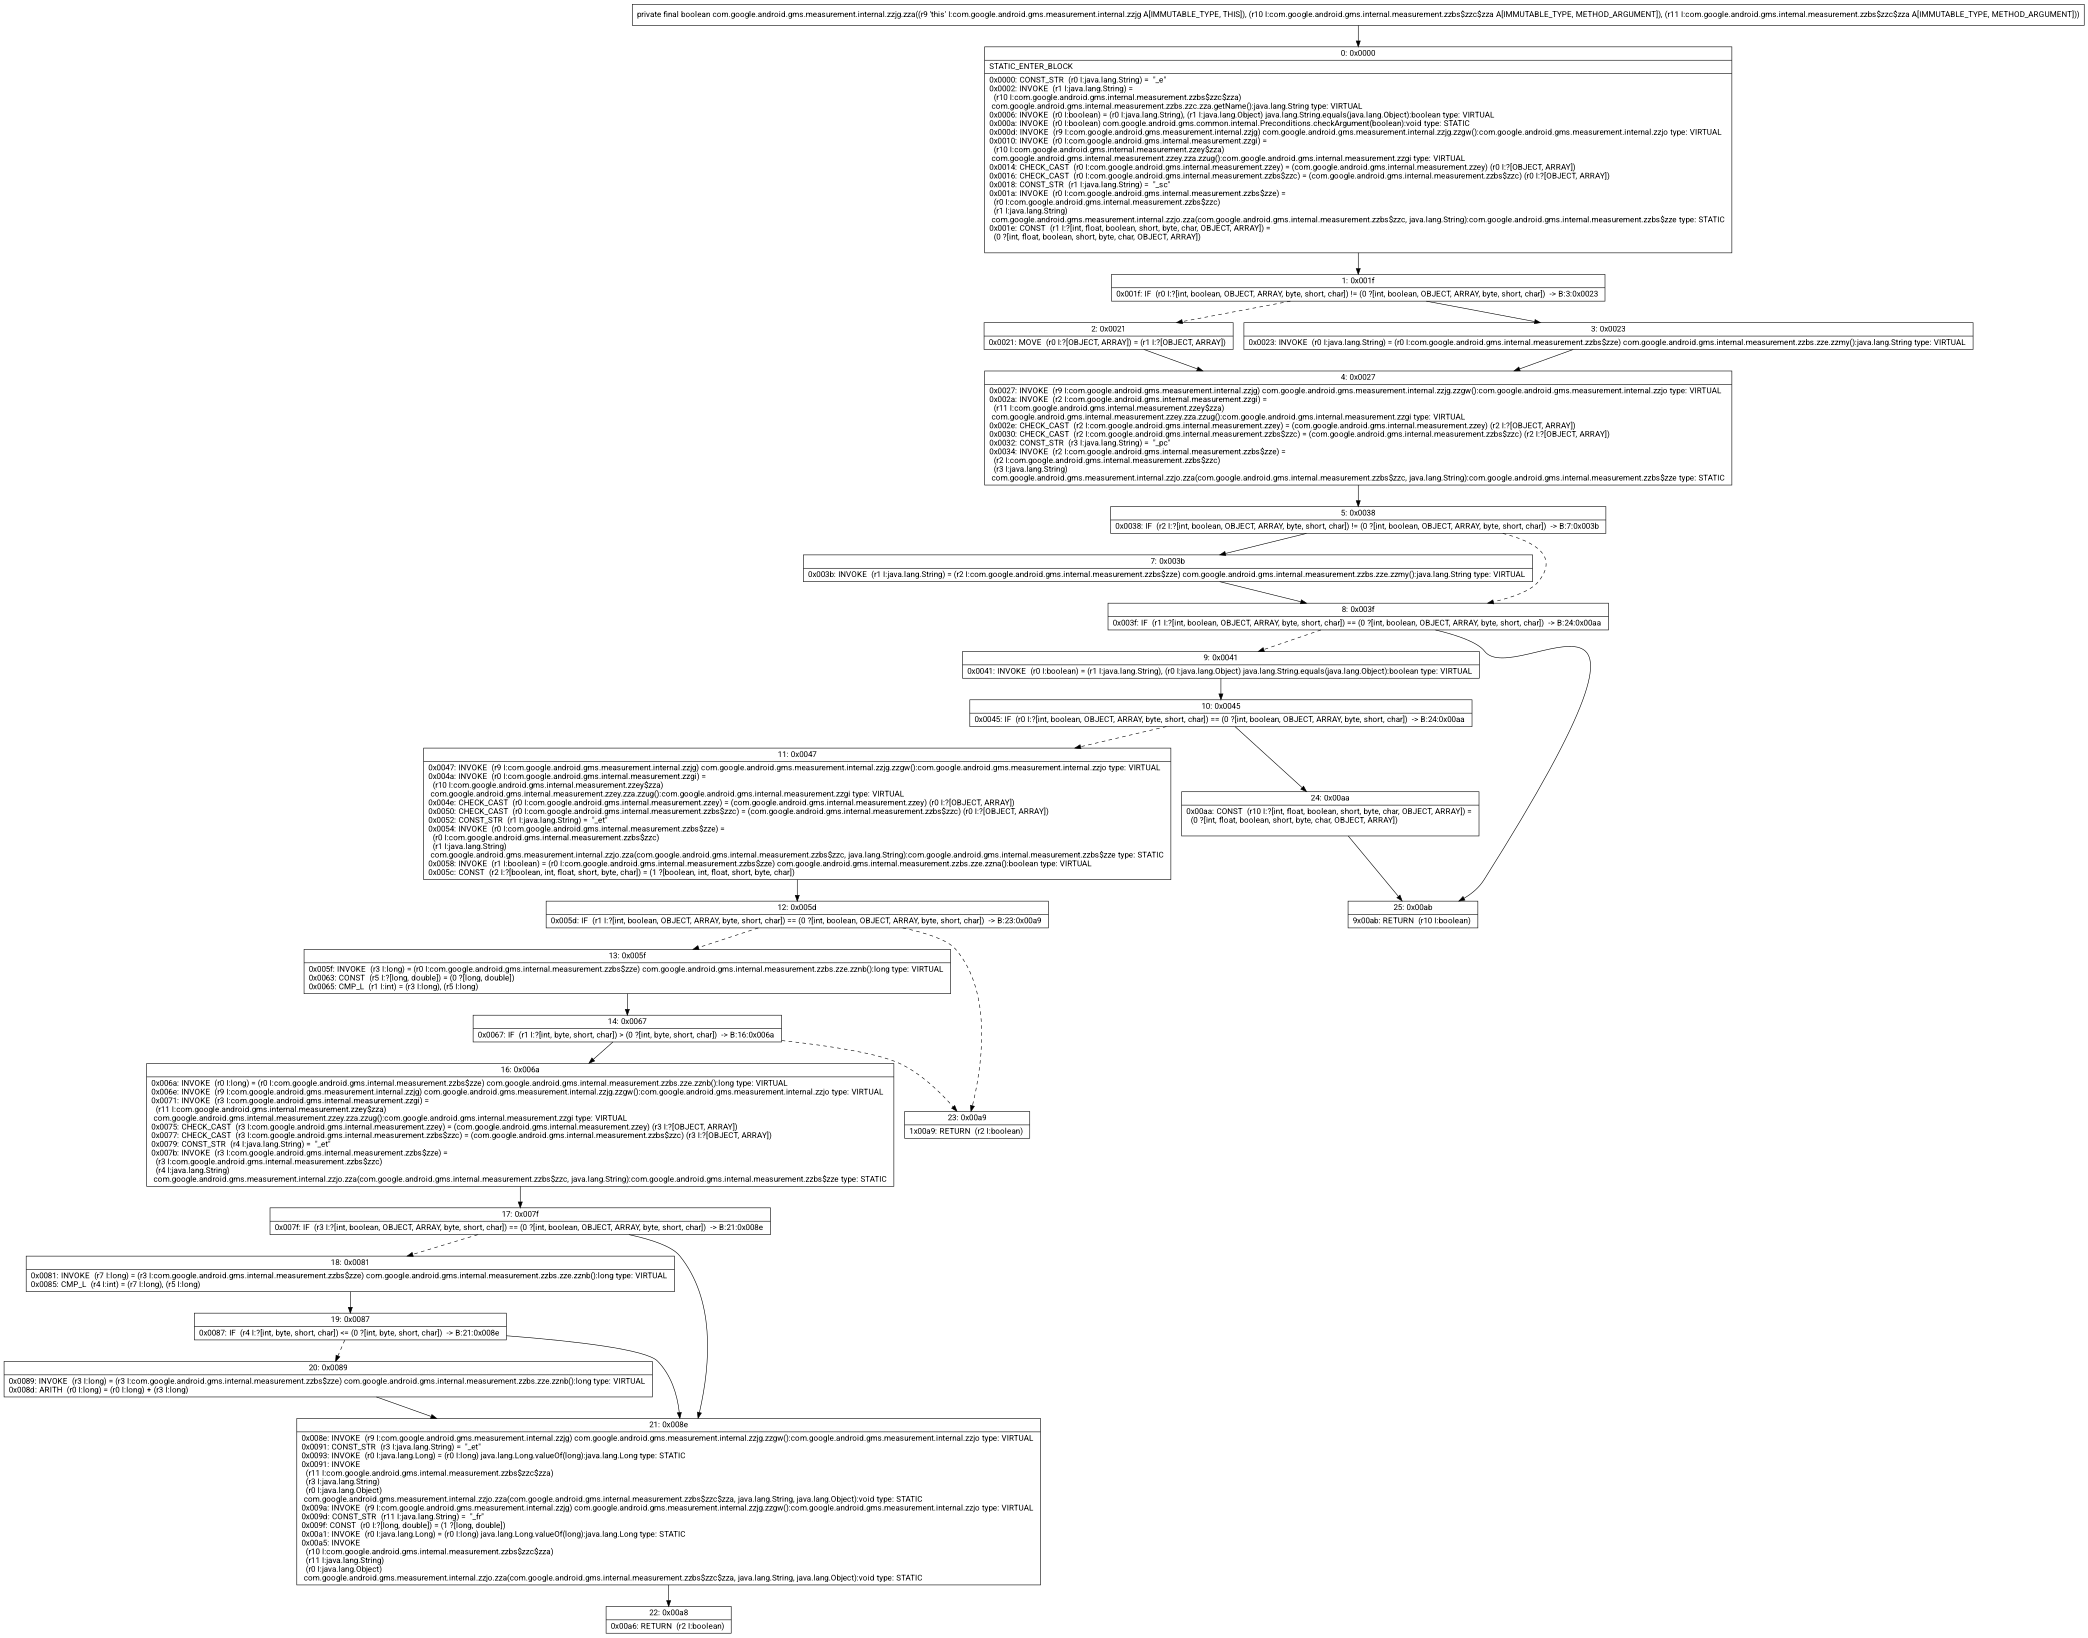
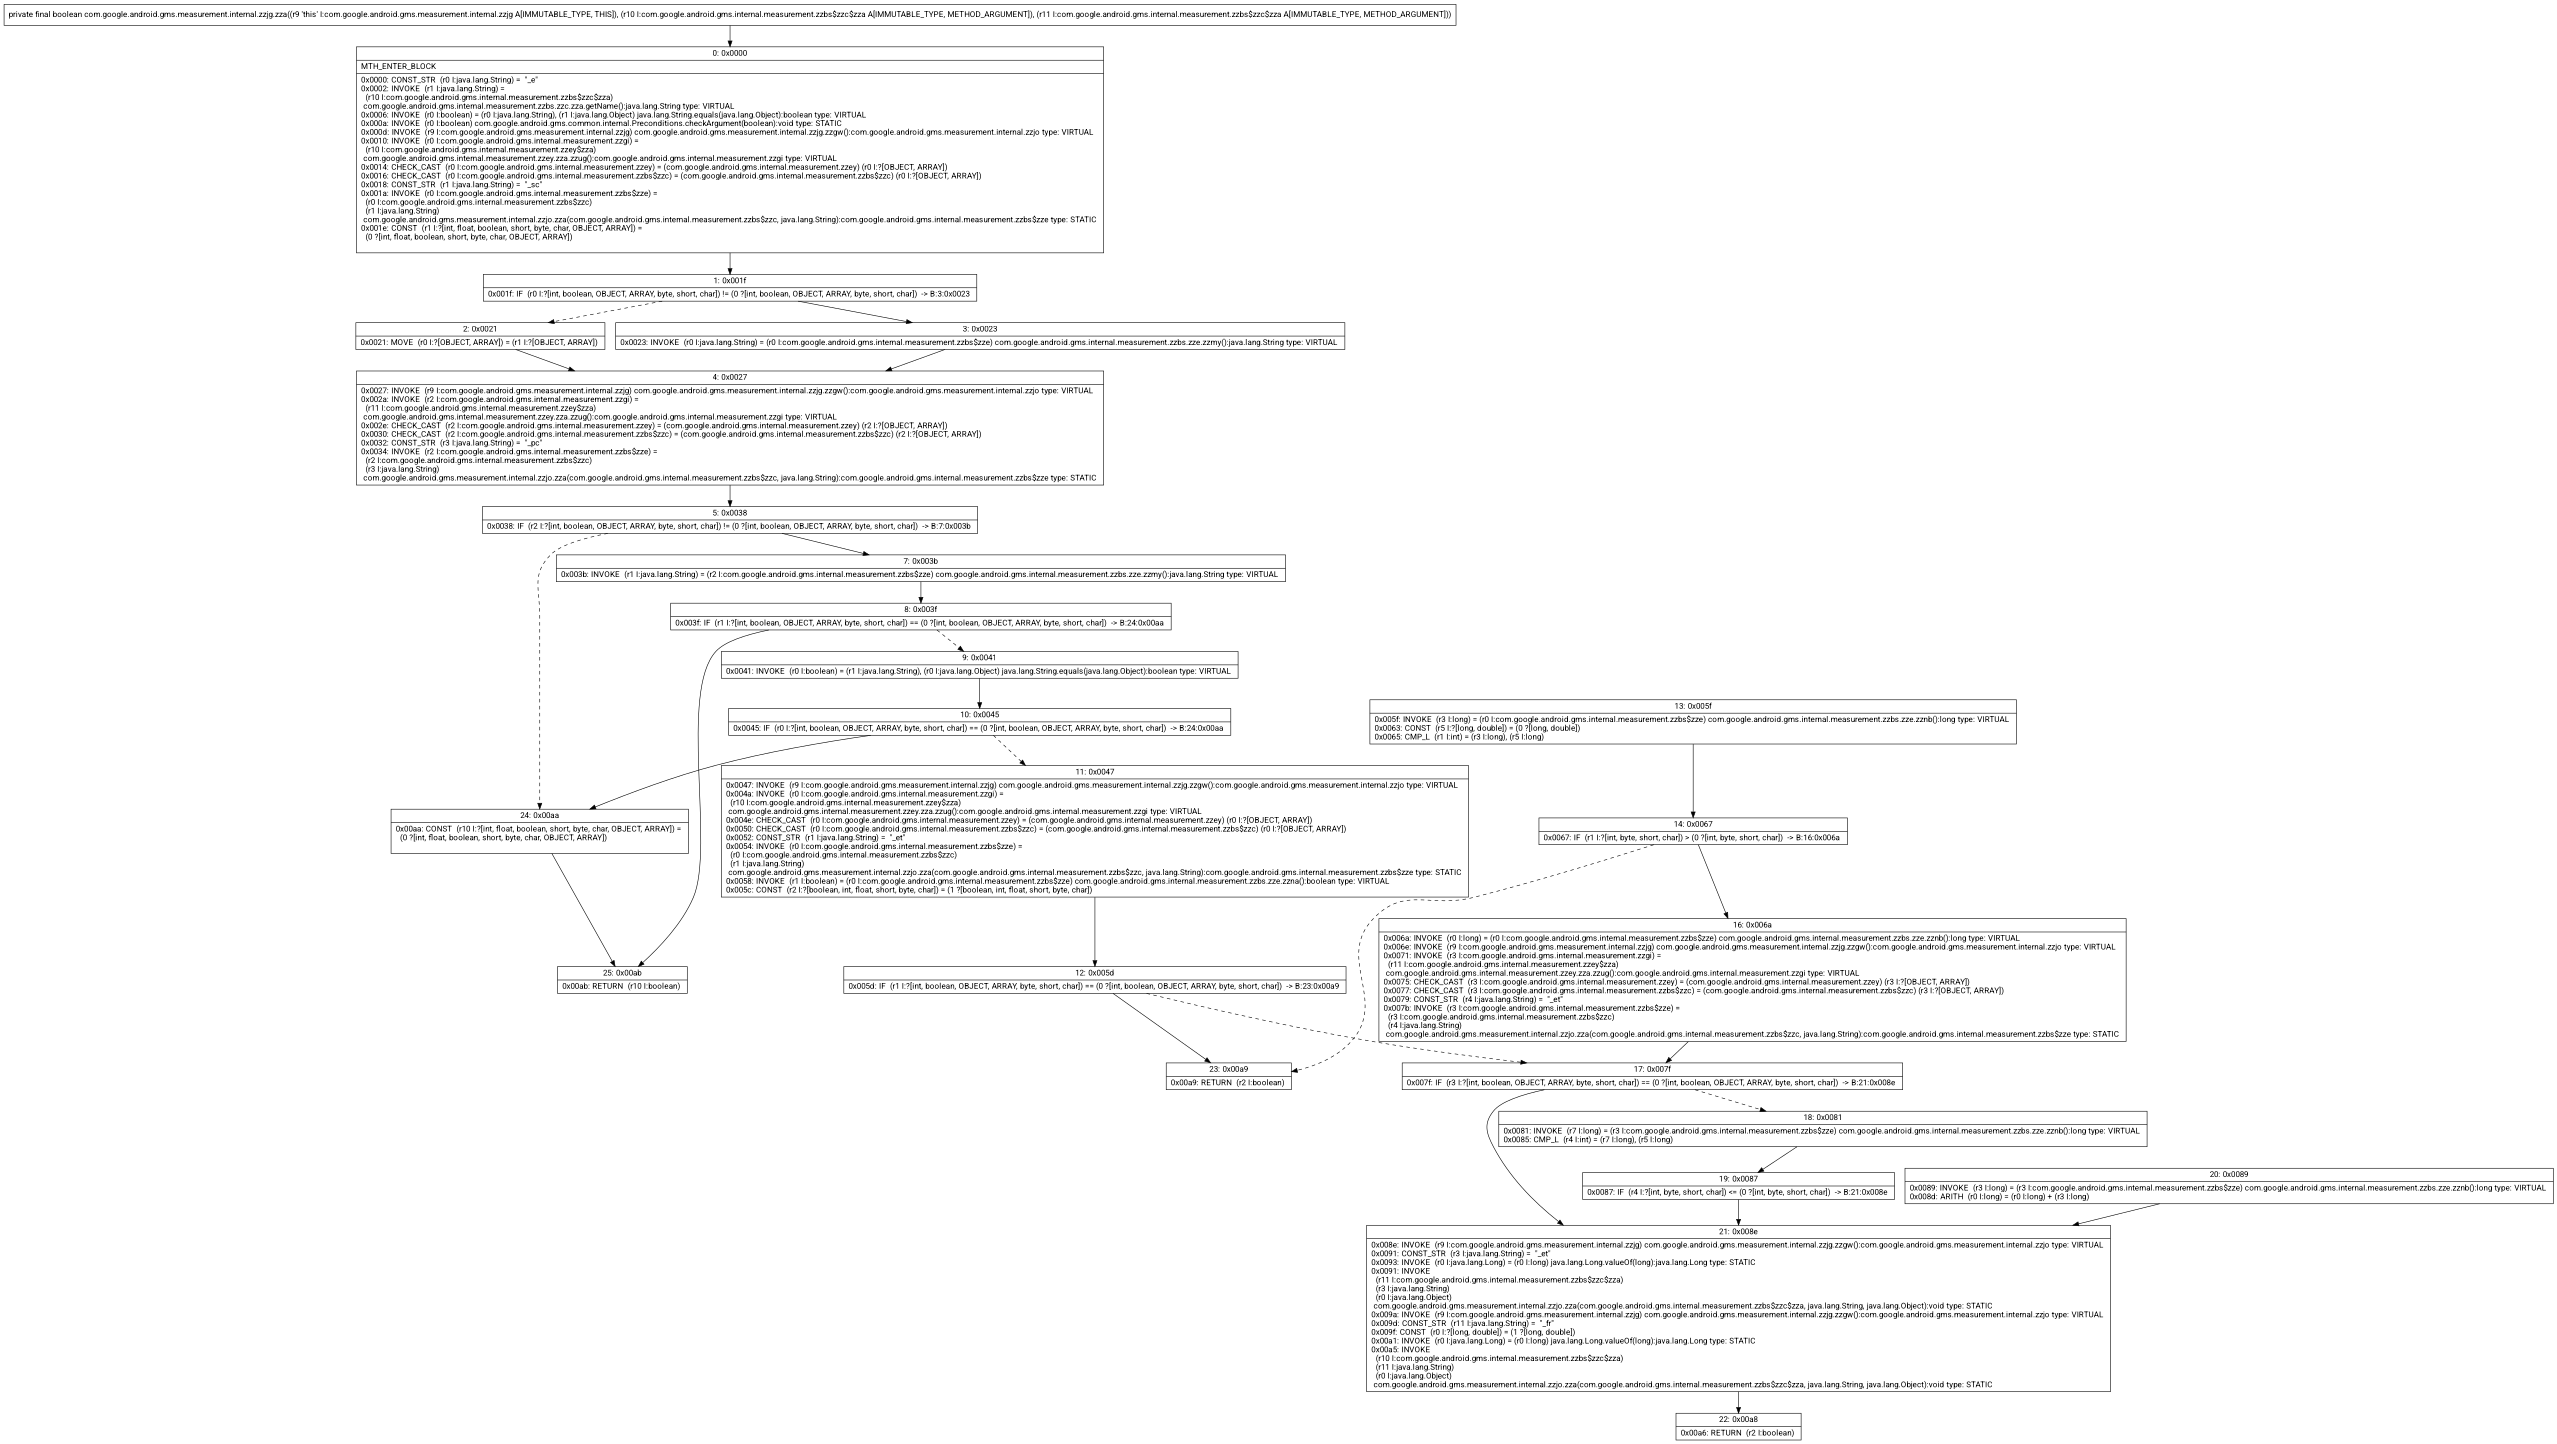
(1031, 67) -> (399, 67)
(1545, 570) -> (540, 646)
(1413, 921) -> (622, 986)
(728, 938) -> (1332, 1034)
(977, 996) -> (1159, 1026)
(967, 1131) -> (1229, 1083)
(341, 1348) -> none
